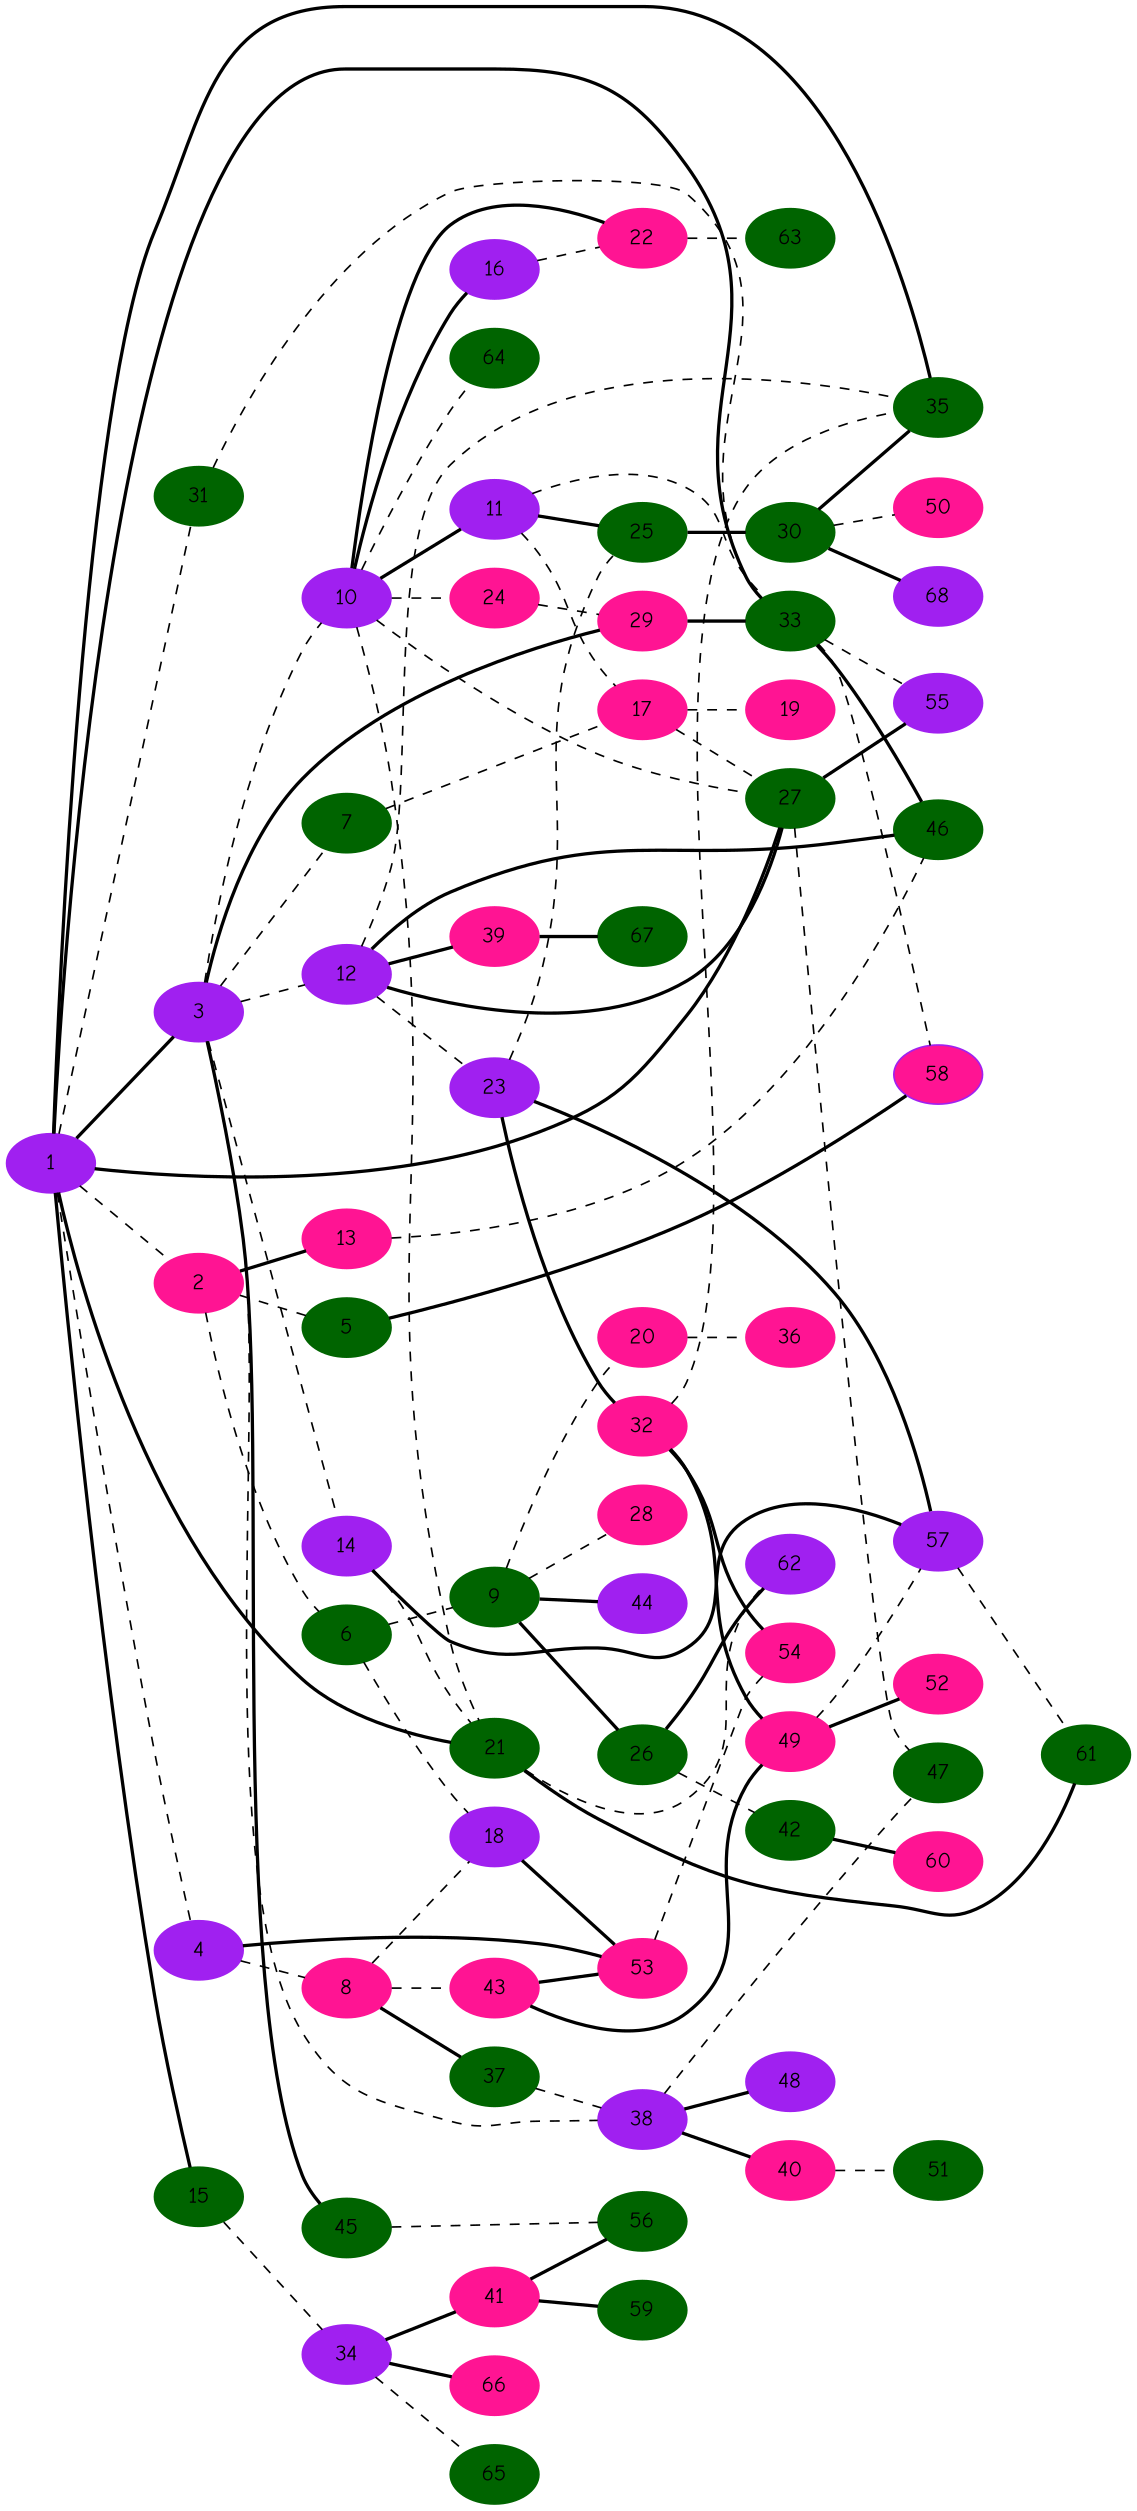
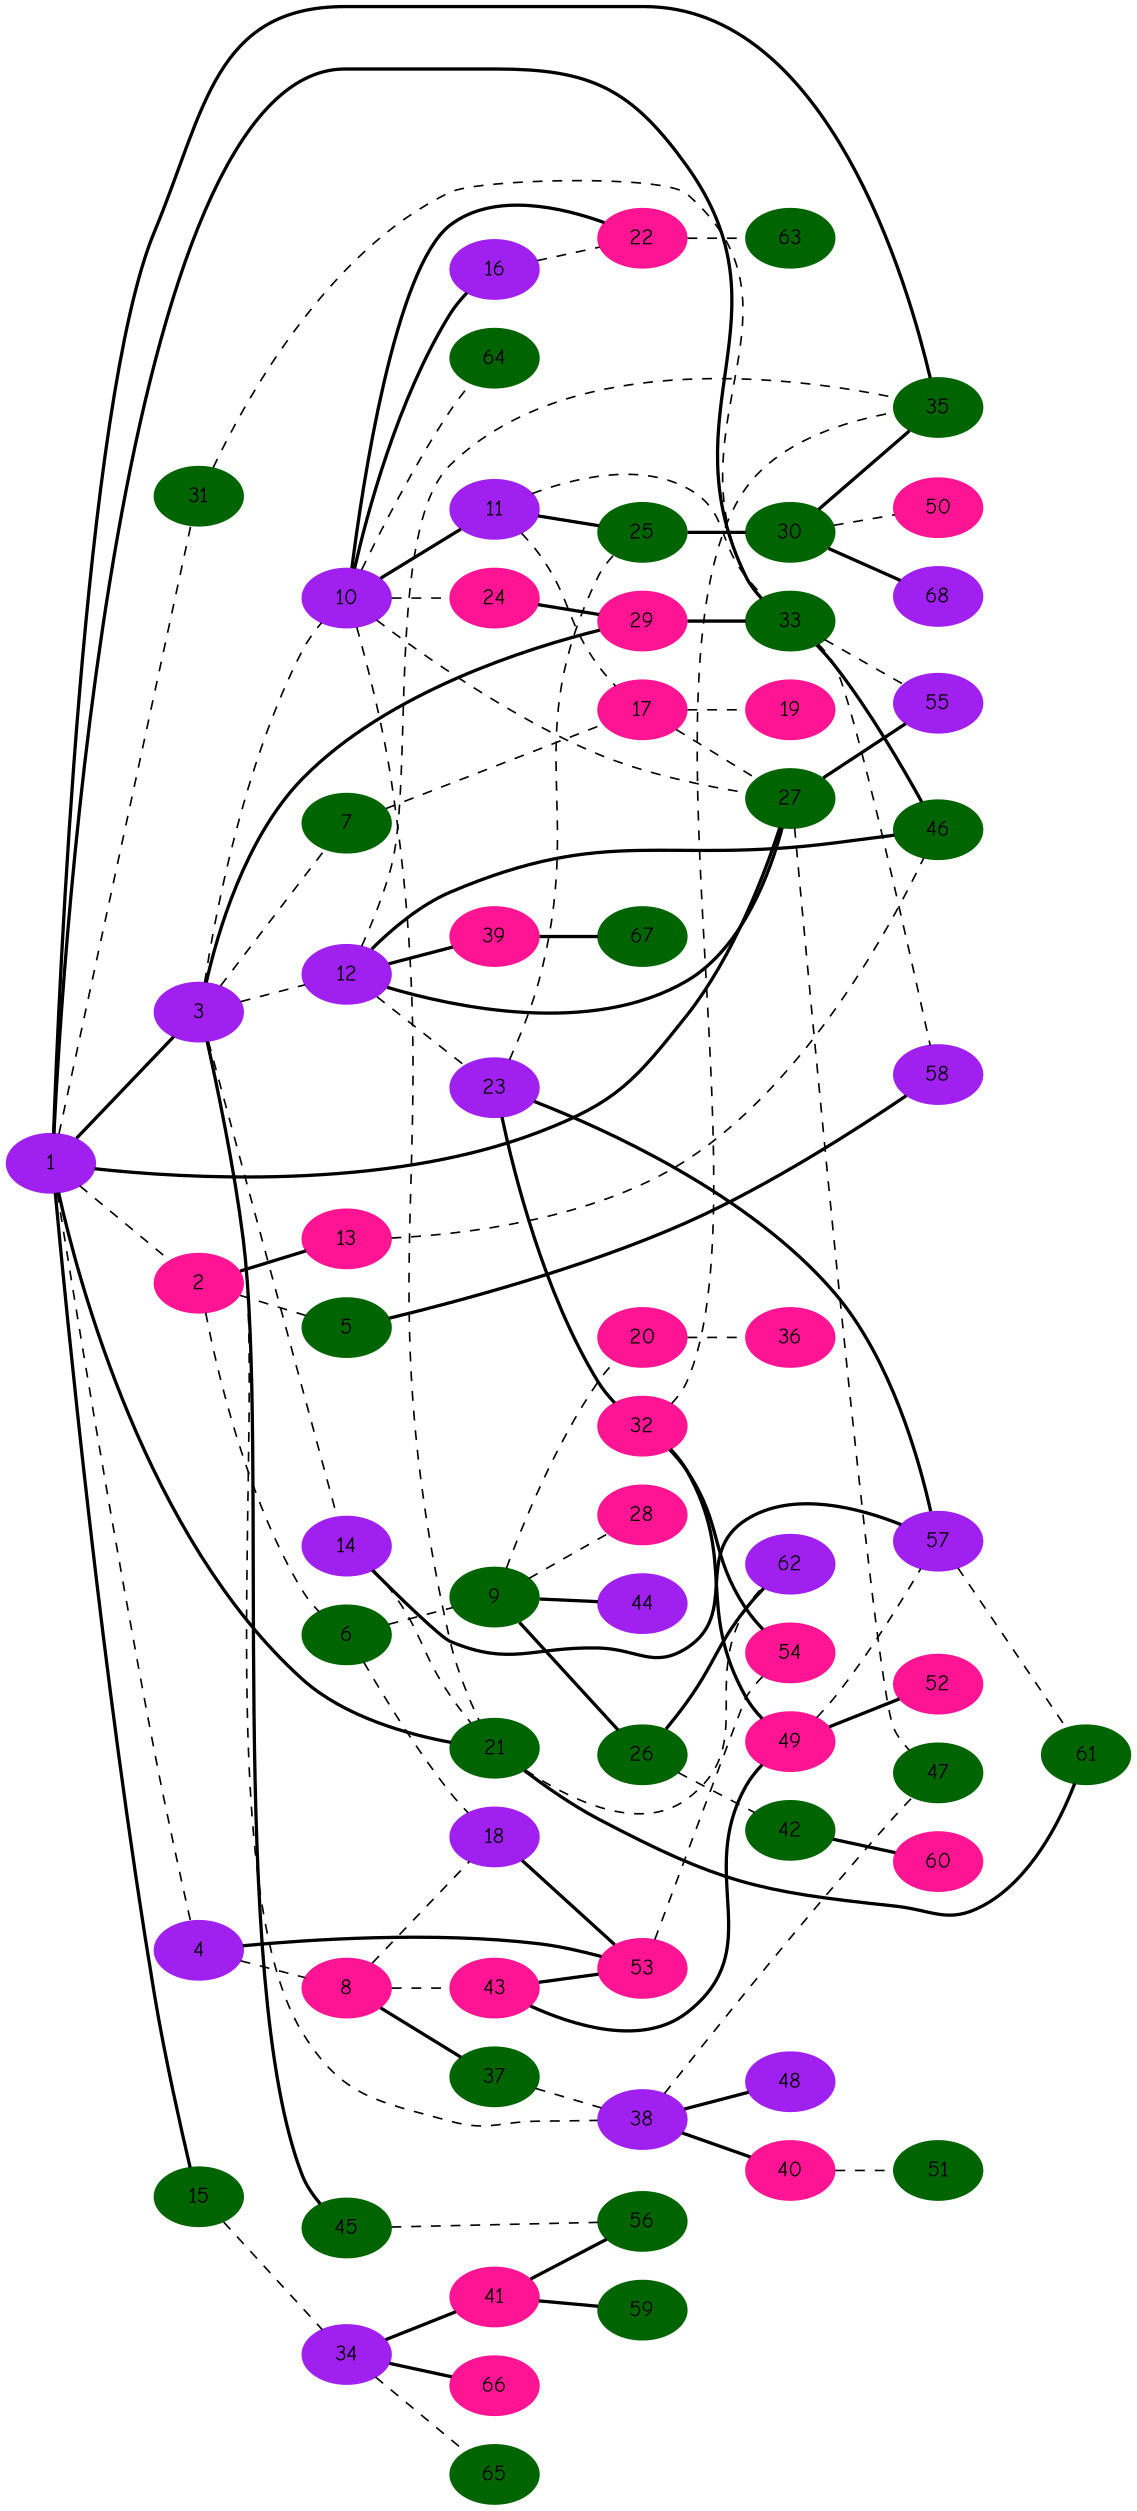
(556, 608) -> (556, 608)
(938, 1075) -> (938, 1075)
